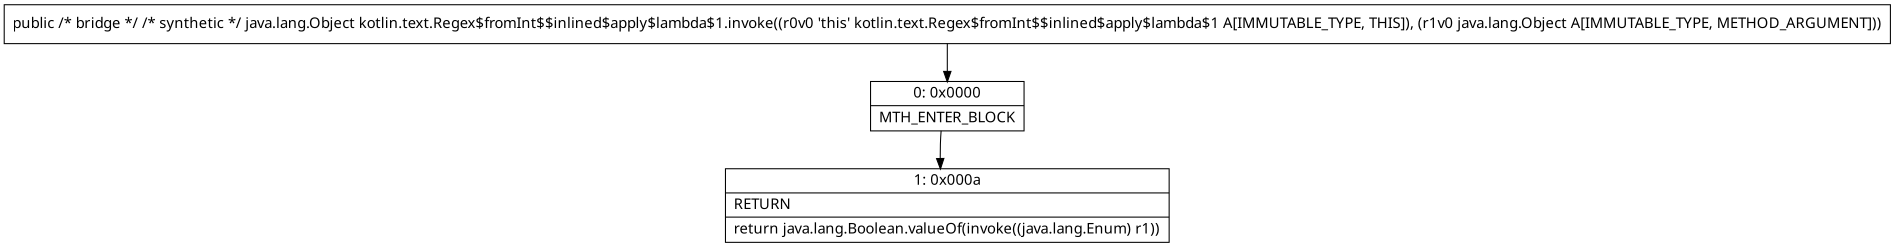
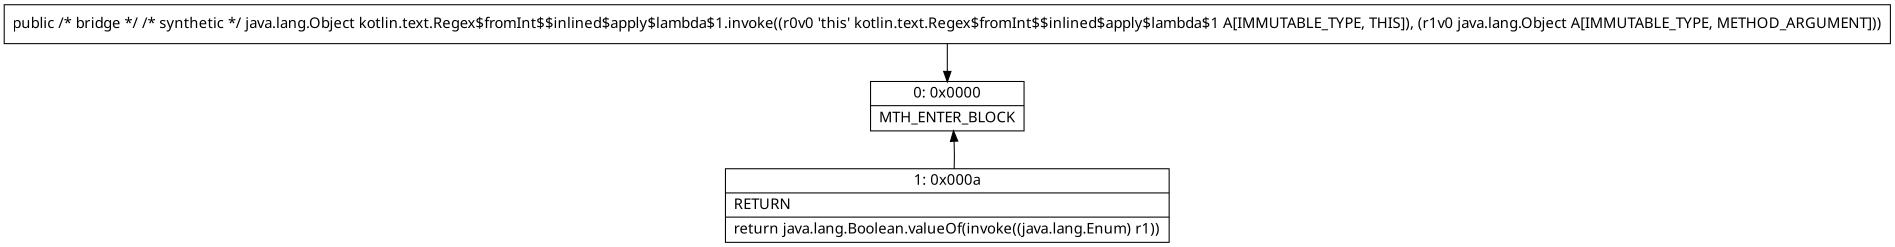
(940, 145) -> (954, 155)
